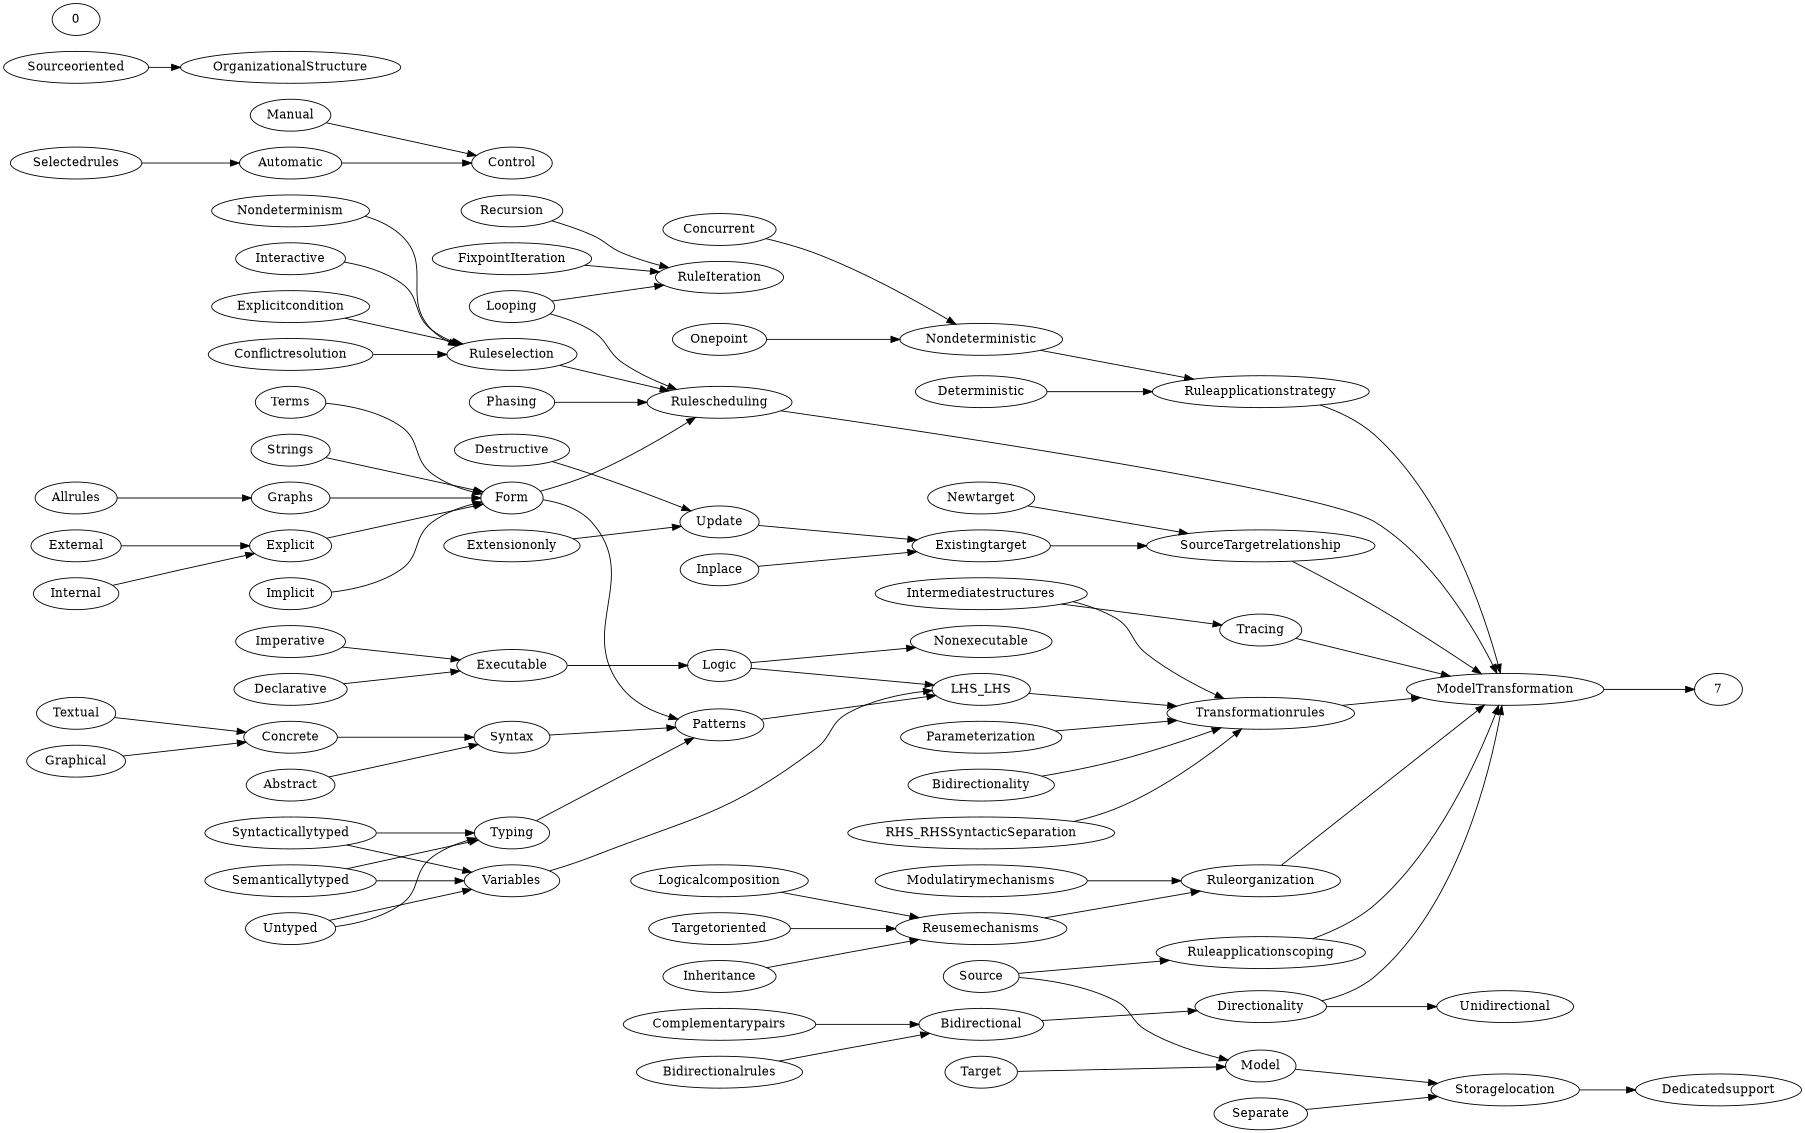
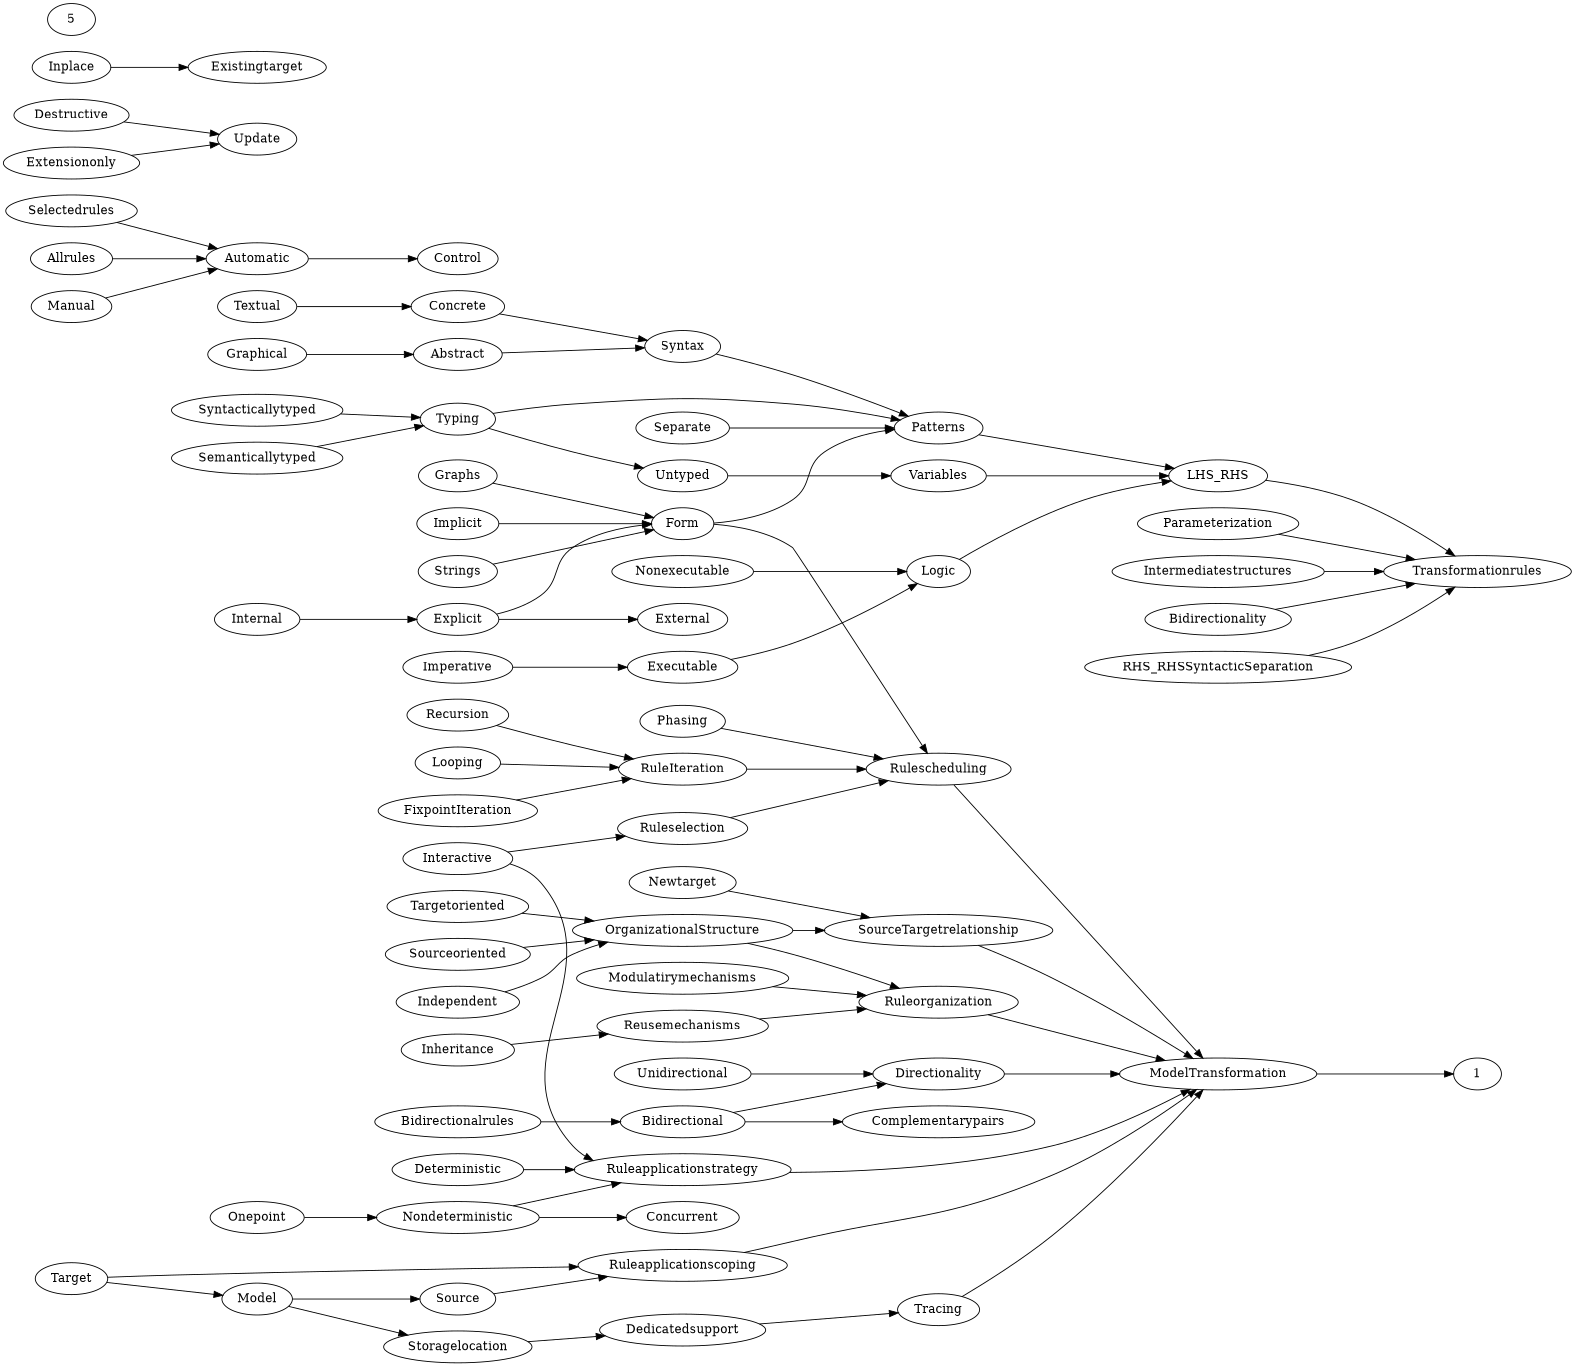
(76, 19) -> (72, 19)
(397, 138) -> (157, 285)
(291, 211) -> none
(860, 272) -> (578, 1218)
(291, 307) -> none
(609, 349) -> (802, 769)
(291, 354) -> none
(291, 402) -> none
(180, 498) -> (155, 259)
(833, 532) -> none
(181, 546) -> (564, 619)
(1094, 546) -> (804, 930)
(1137, 614) -> (824, 1319)
(829, 656) -> (826, 572)
(291, 689) -> none
(981, 689) -> (1218, 476)
(1719, 689) -> (1478, 1074)
(1377, 702) -> none
(180, 750) -> (355, 354)
(416, 860) -> none
(410, 881) -> none
(720, 881) -> none
(410, 895) -> (561, 449)
(838, 929) -> (553, 917)
none -> (820, 962)
none -> (458, 1002)
none -> (558, 1005)
(1124, 1007) -> (352, 1299)
(1377, 1007) -> (808, 1074)
(863, 1024) -> (789, 1122)
(1367, 1103) -> (807, 428)
none -> (338, 1271)
